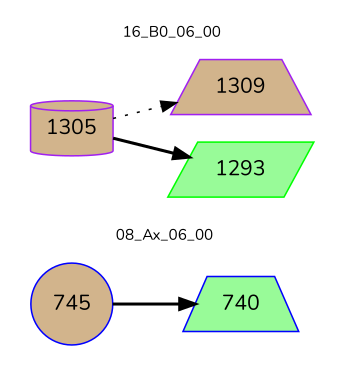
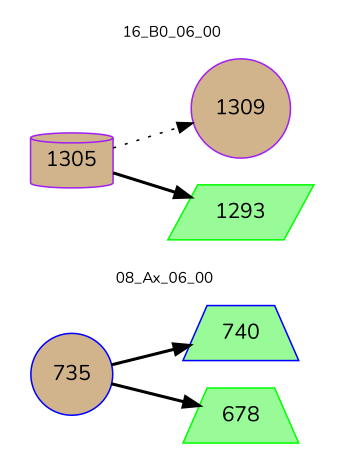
(241, 87) -> (241, 108)
(72, 304) -> (72, 374)
none -> (241, 416)
